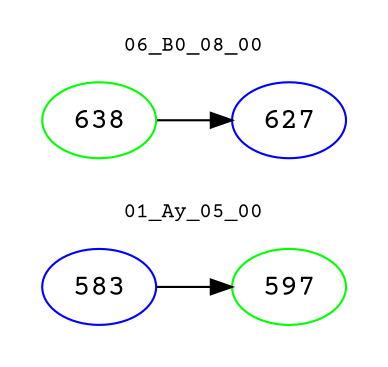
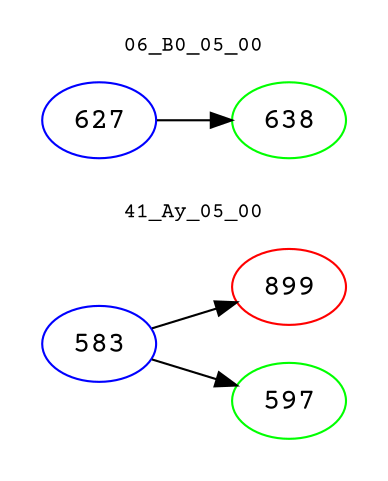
(194, 45) -> (194, 45)
(184, 120) -> (184, 120)
(194, 212) -> (194, 212)
none -> (289, 287)
